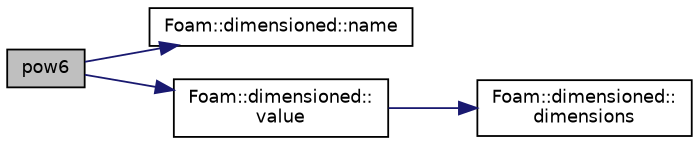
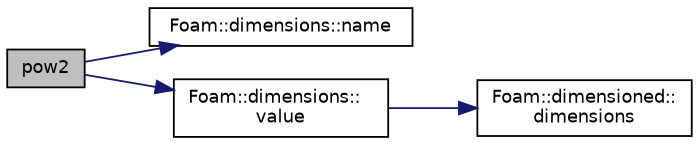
(281, 27) -> (281, 27)
(46, 68) -> (46, 68)
(281, 108) -> (281, 108)
